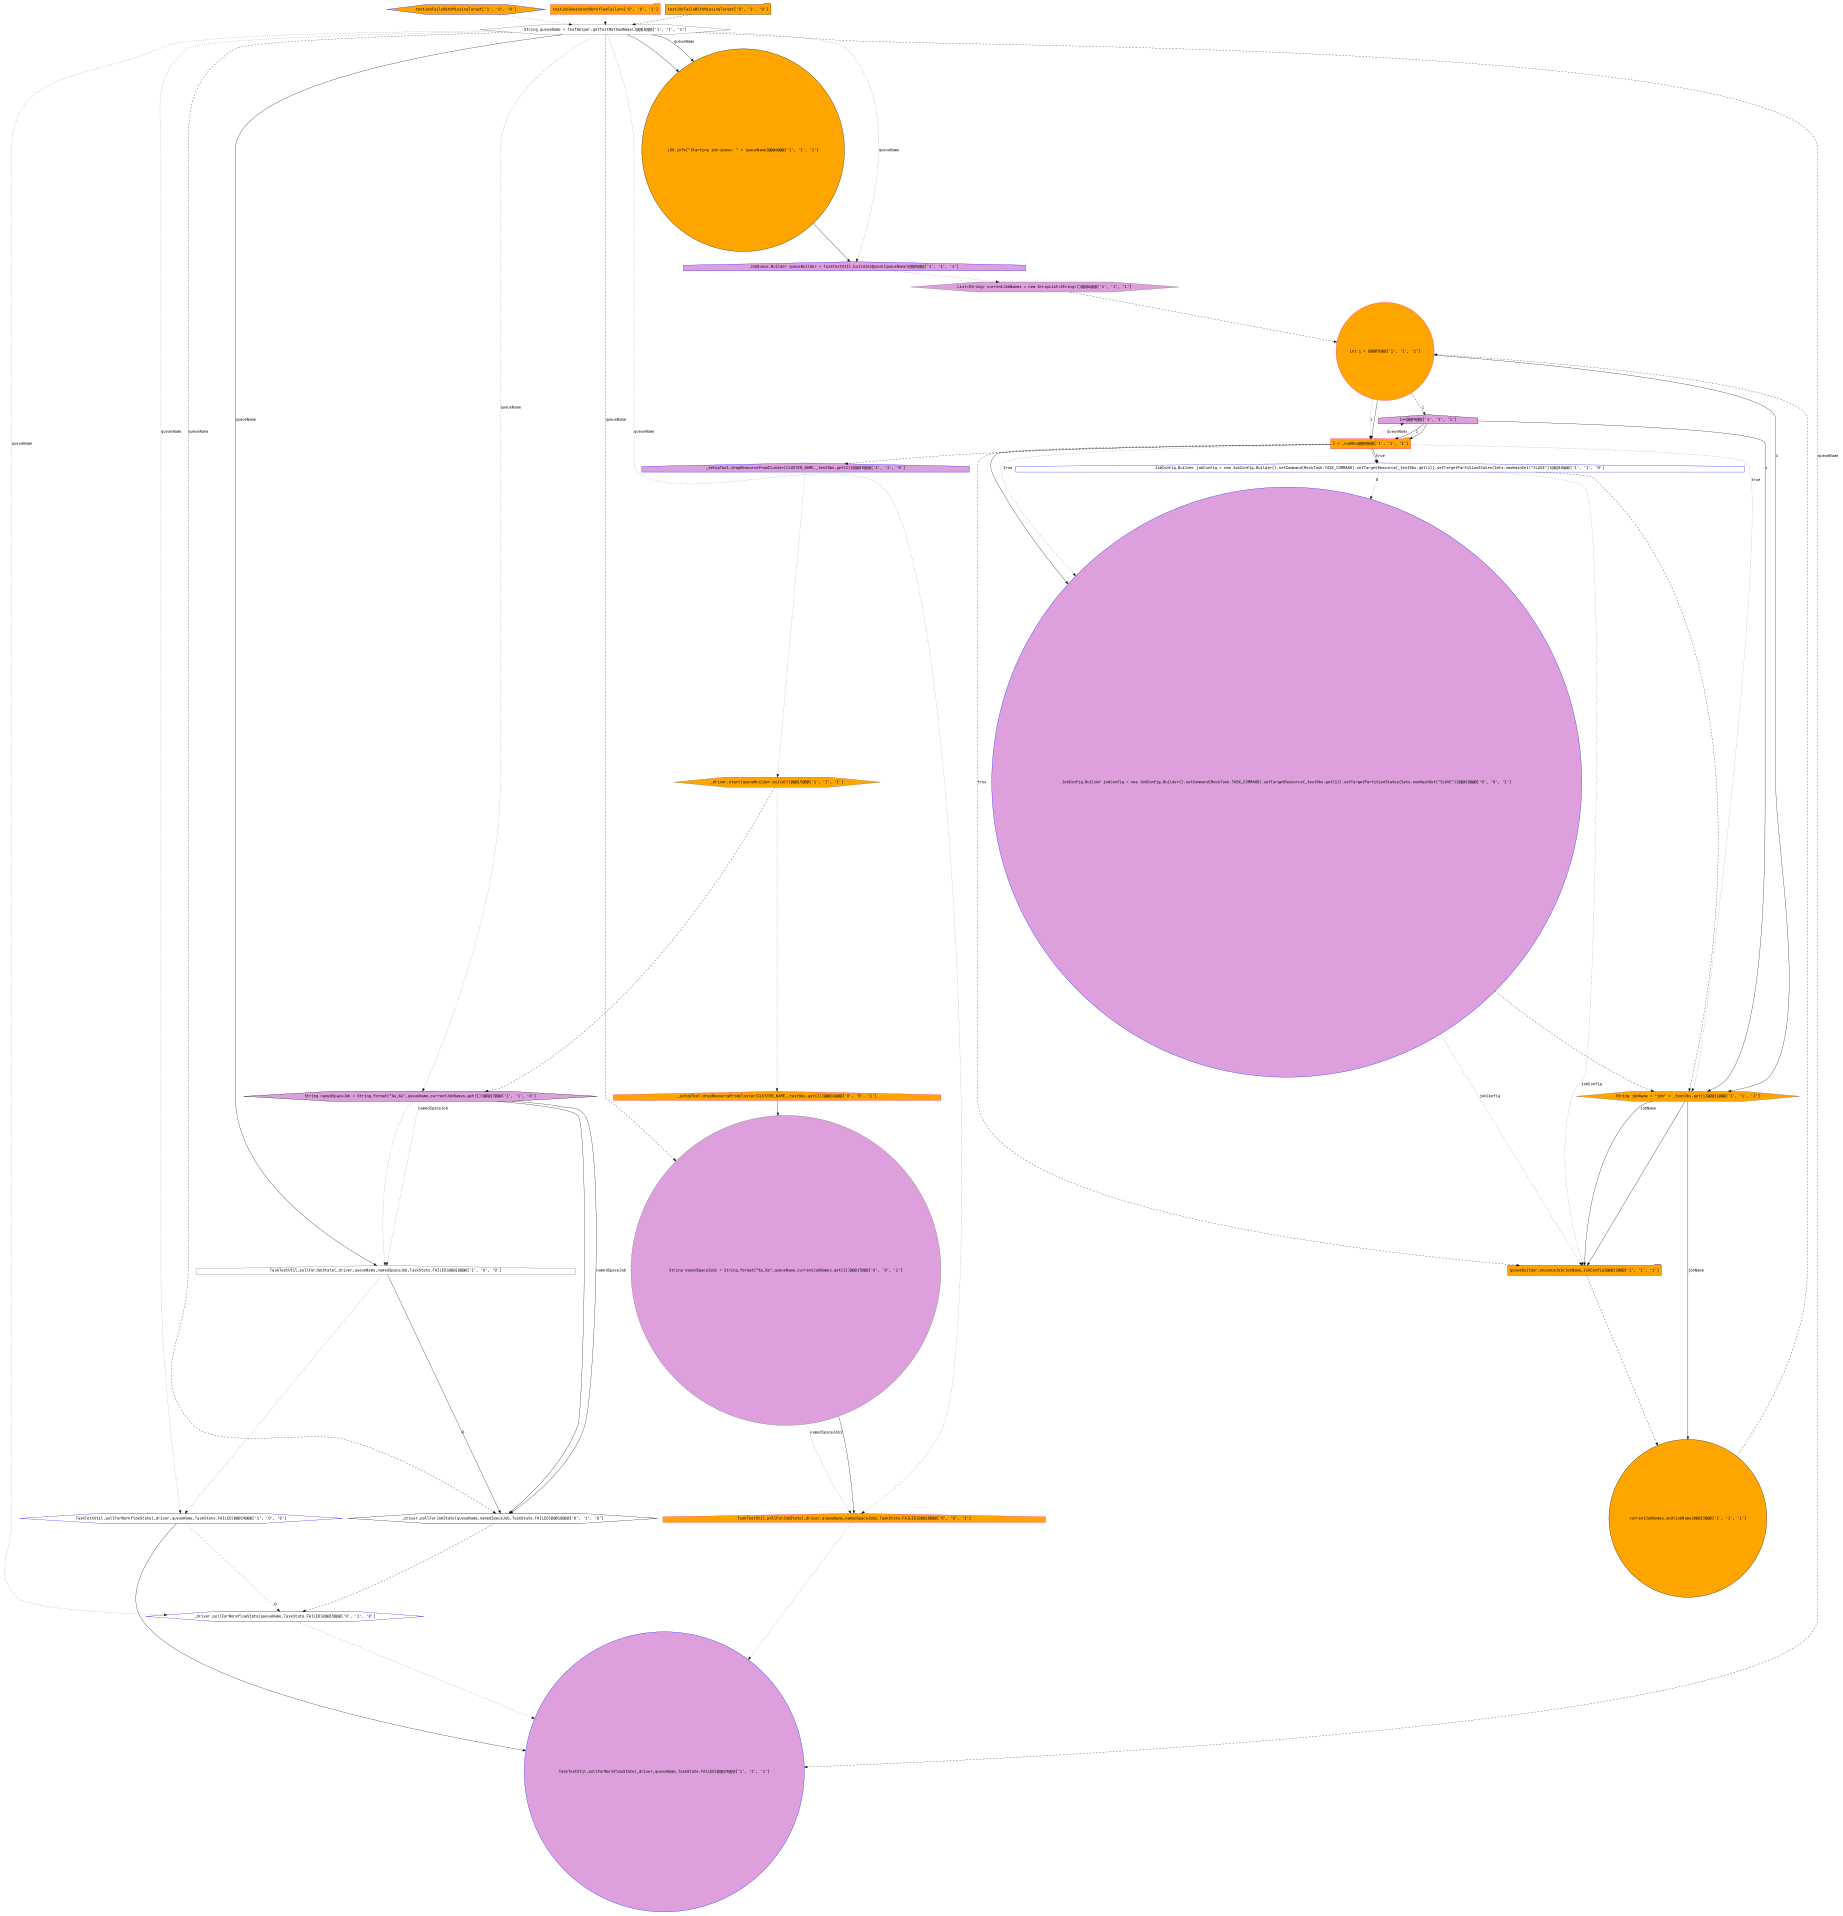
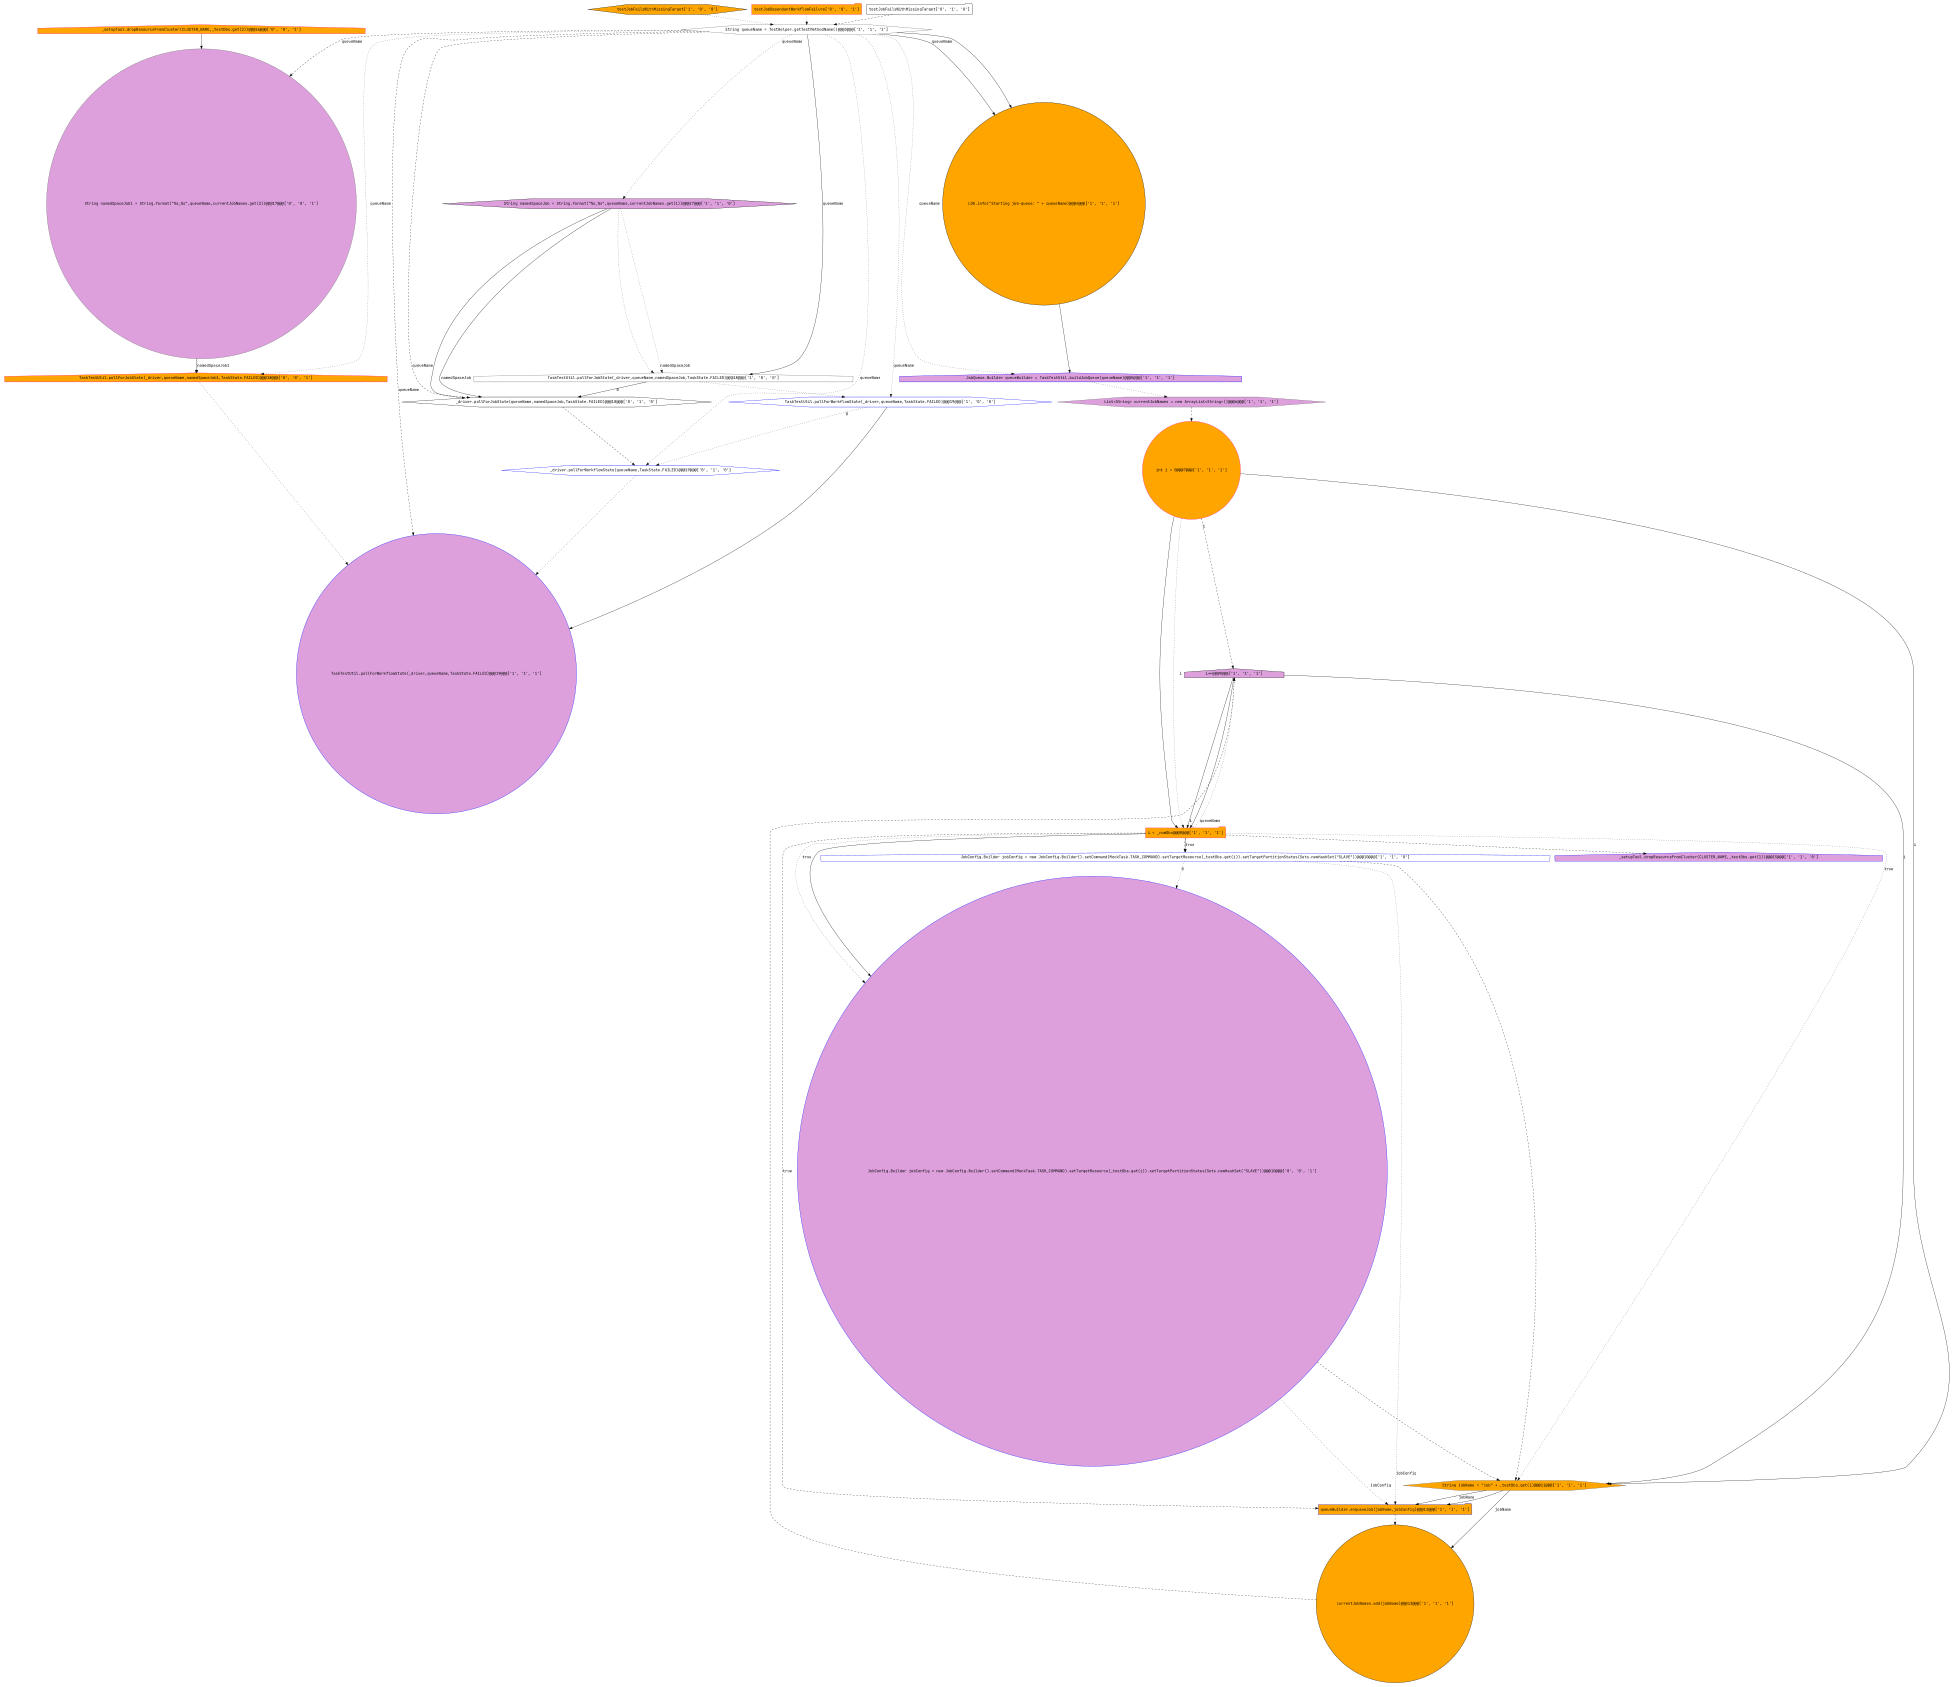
(466, 9) -> (668, 9)
(718, 9) -> (920, 9)
(1807, 755) -> (770, 1171)
(777, 782) -> none
